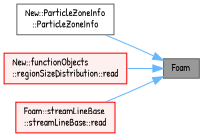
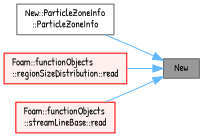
(65, 68) -> (65, 68)
(181, 68) -> (181, 68)
(65, 118) -> (65, 118)
